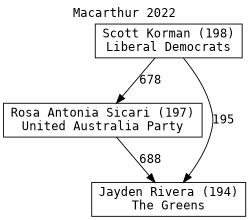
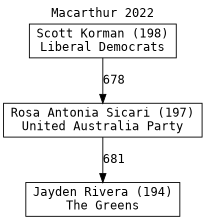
(213, 116) -> none
(150, 160) -> (114, 160)
